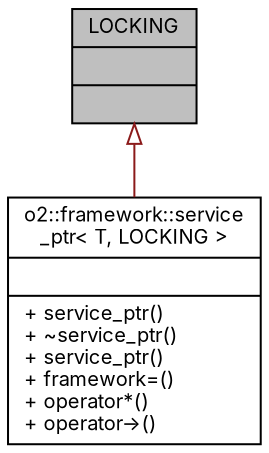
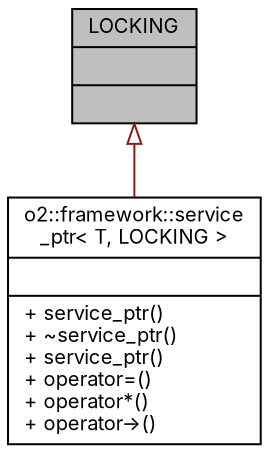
(100, 380) -> (88, 380)
